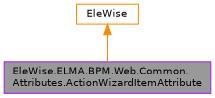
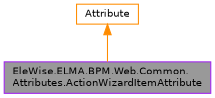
(107, 14) -> (107, 14)
